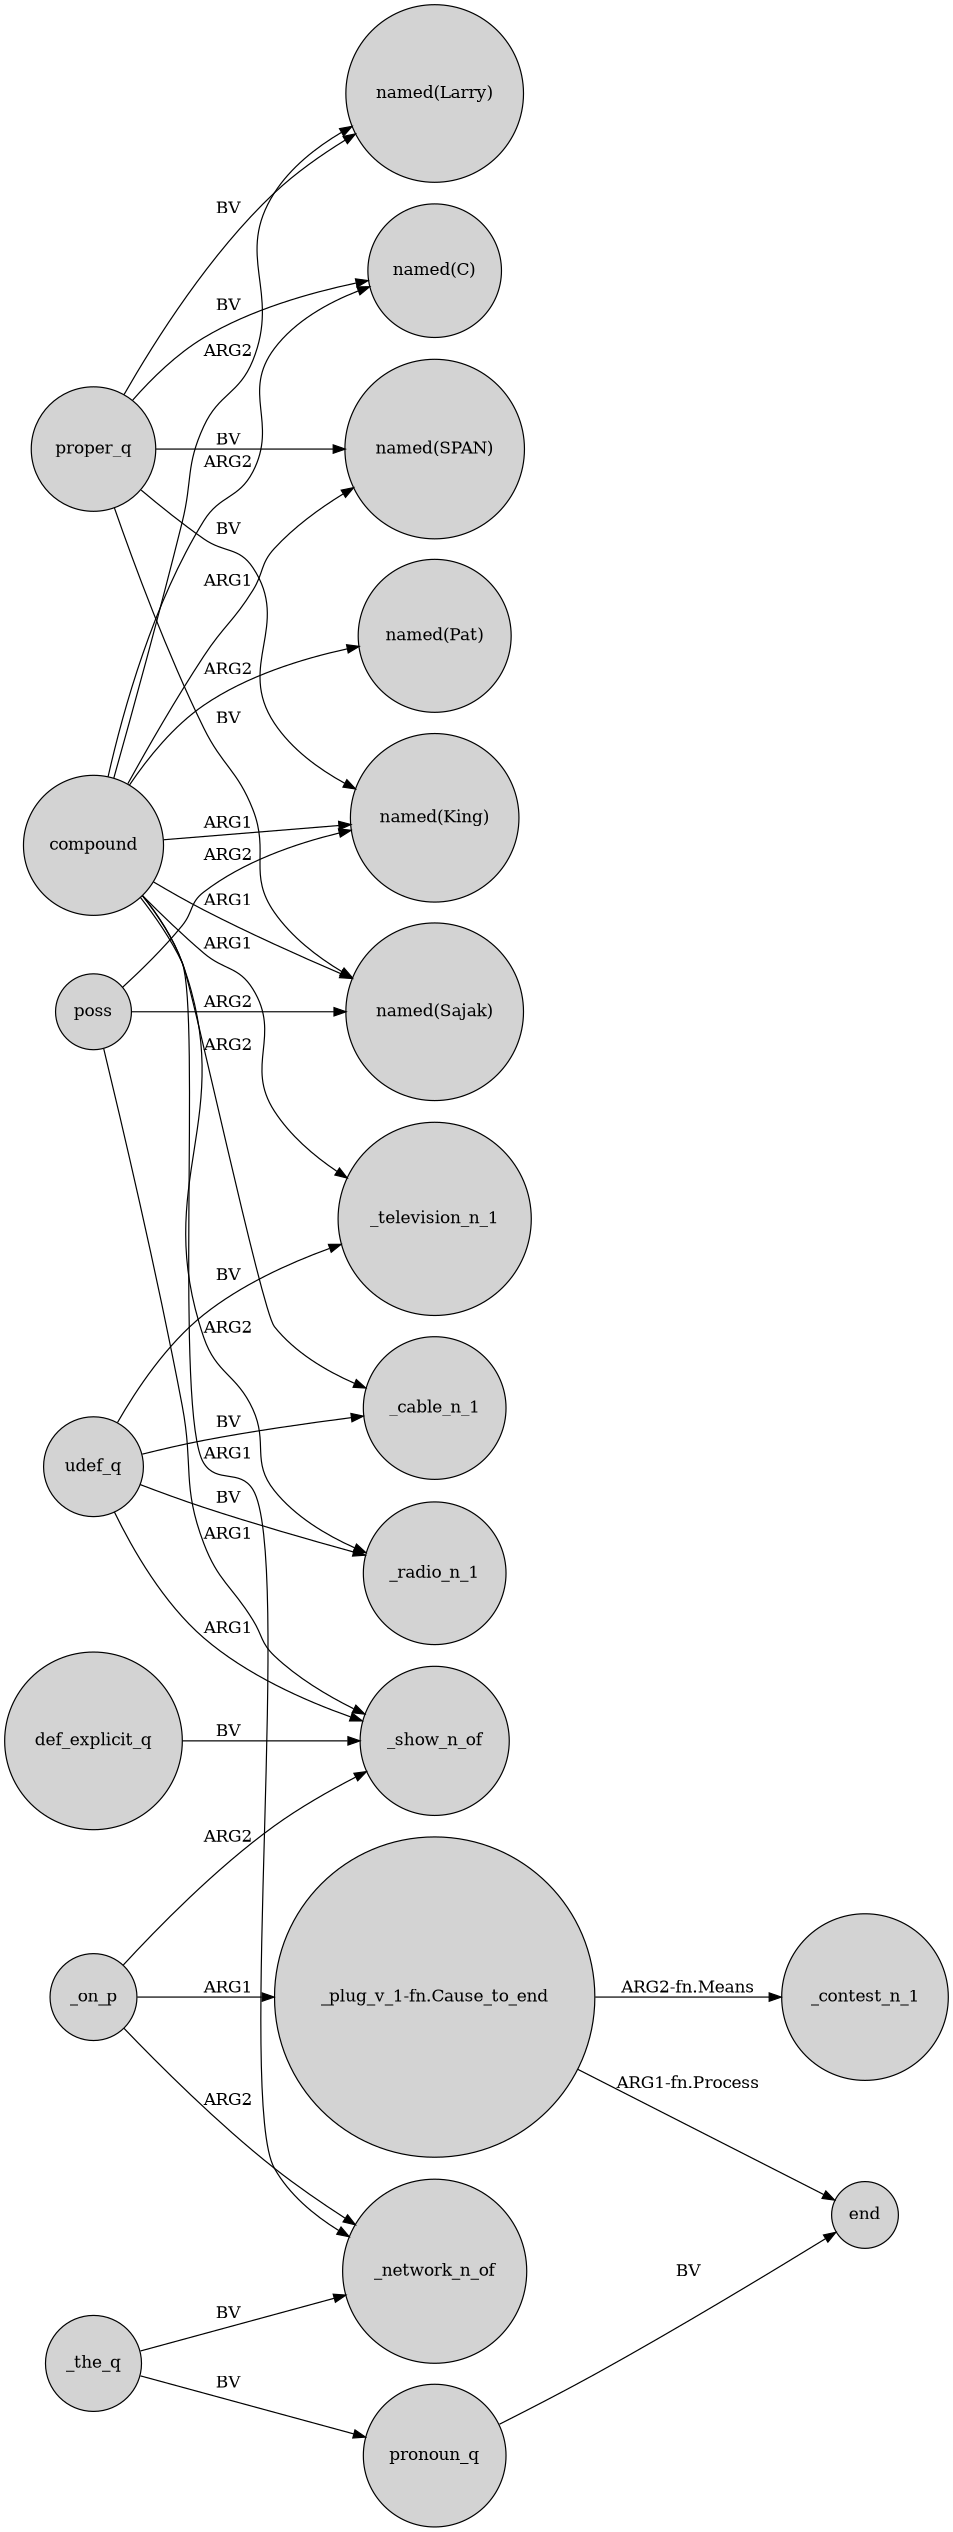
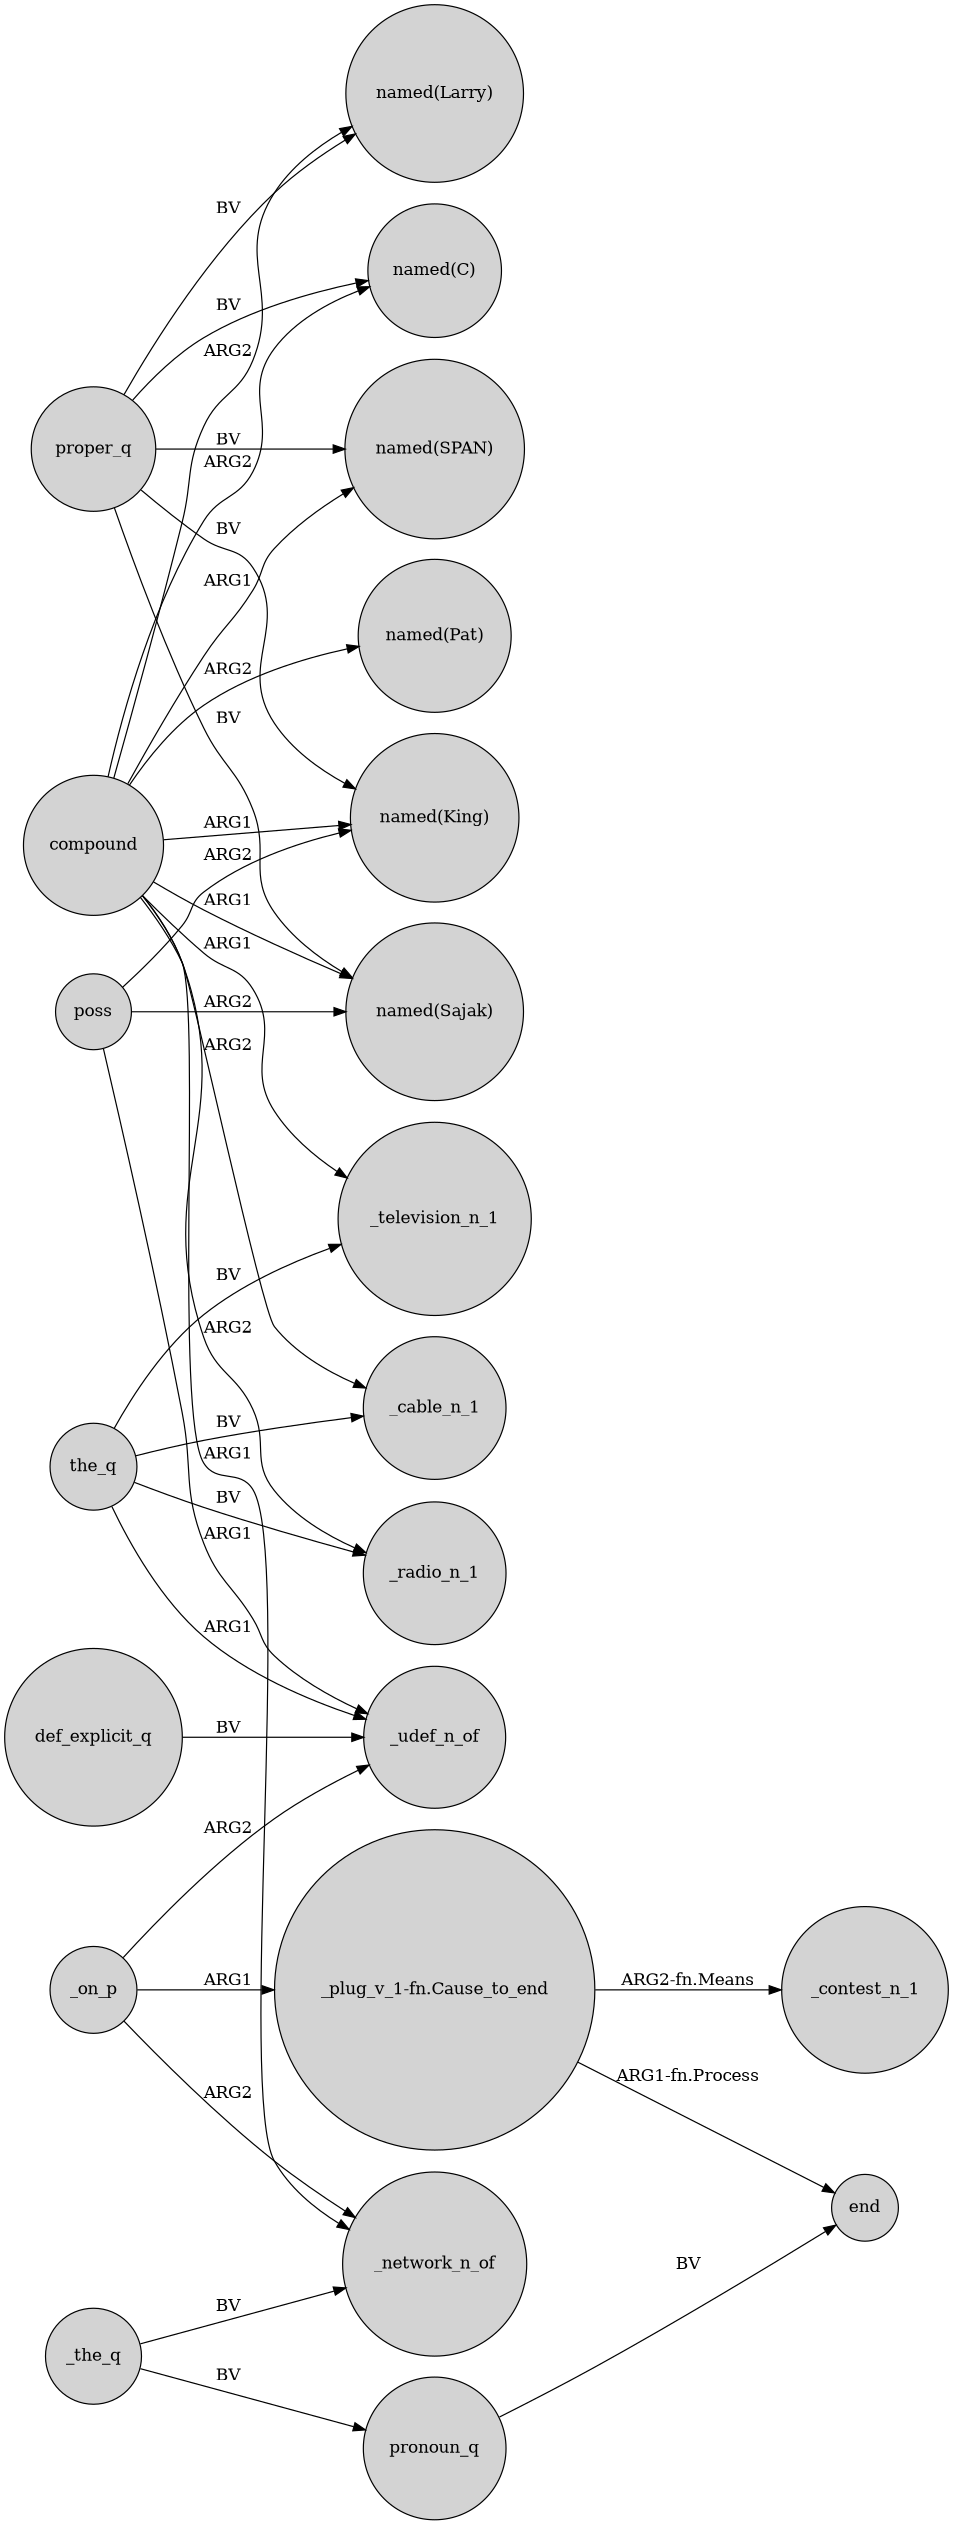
(93, 1467) -> (93, 1467)
(435, 1741) -> (435, 1737)
